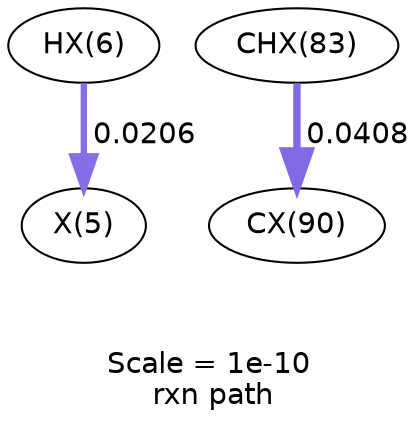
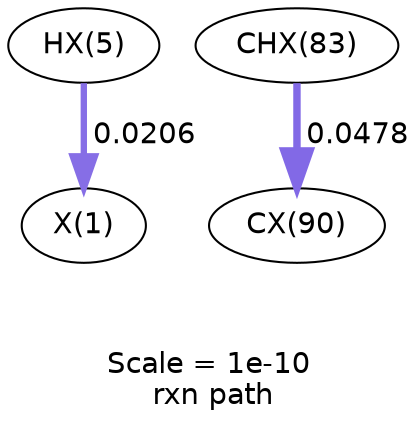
(84, 46) -> (84, 46)
(354, 136) -> (354, 136)
(84, 226) -> (84, 226)
